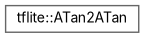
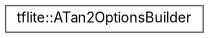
(72, 19) -> (104, 19)
